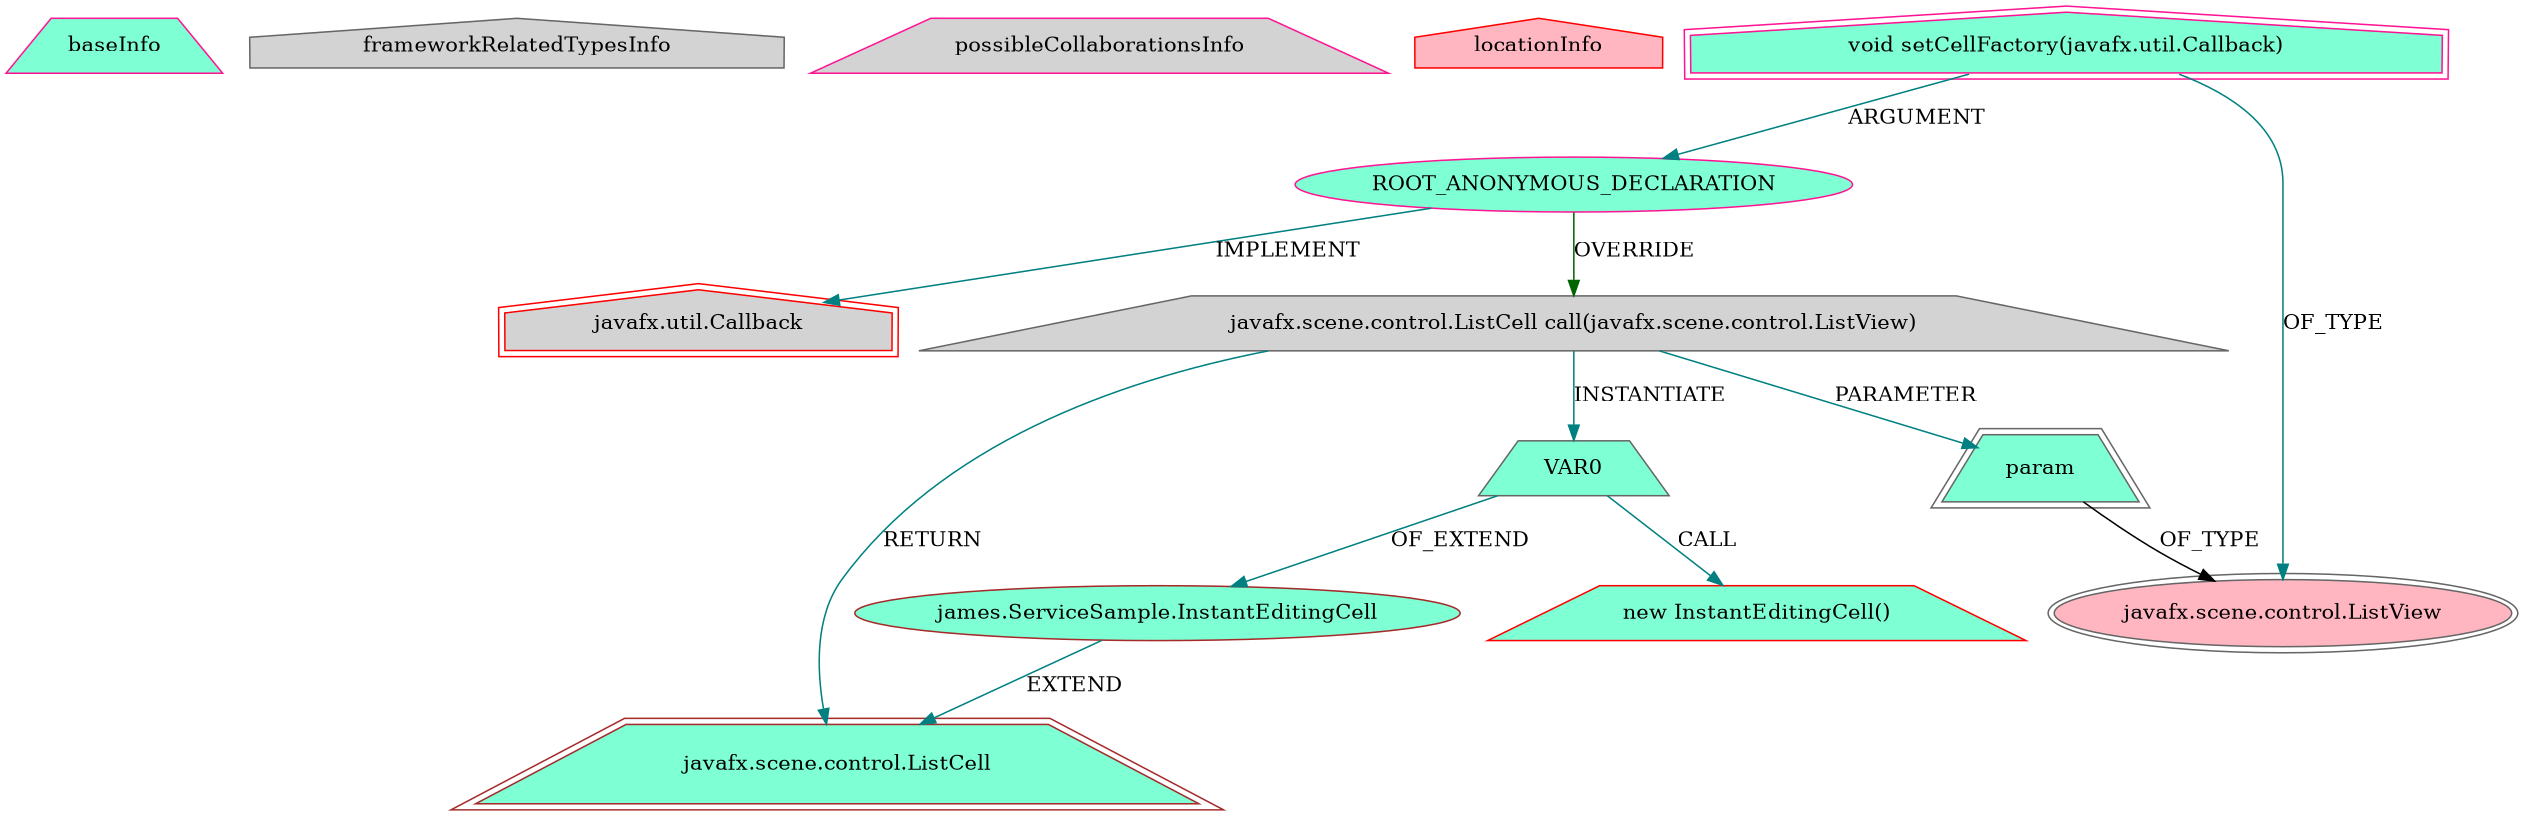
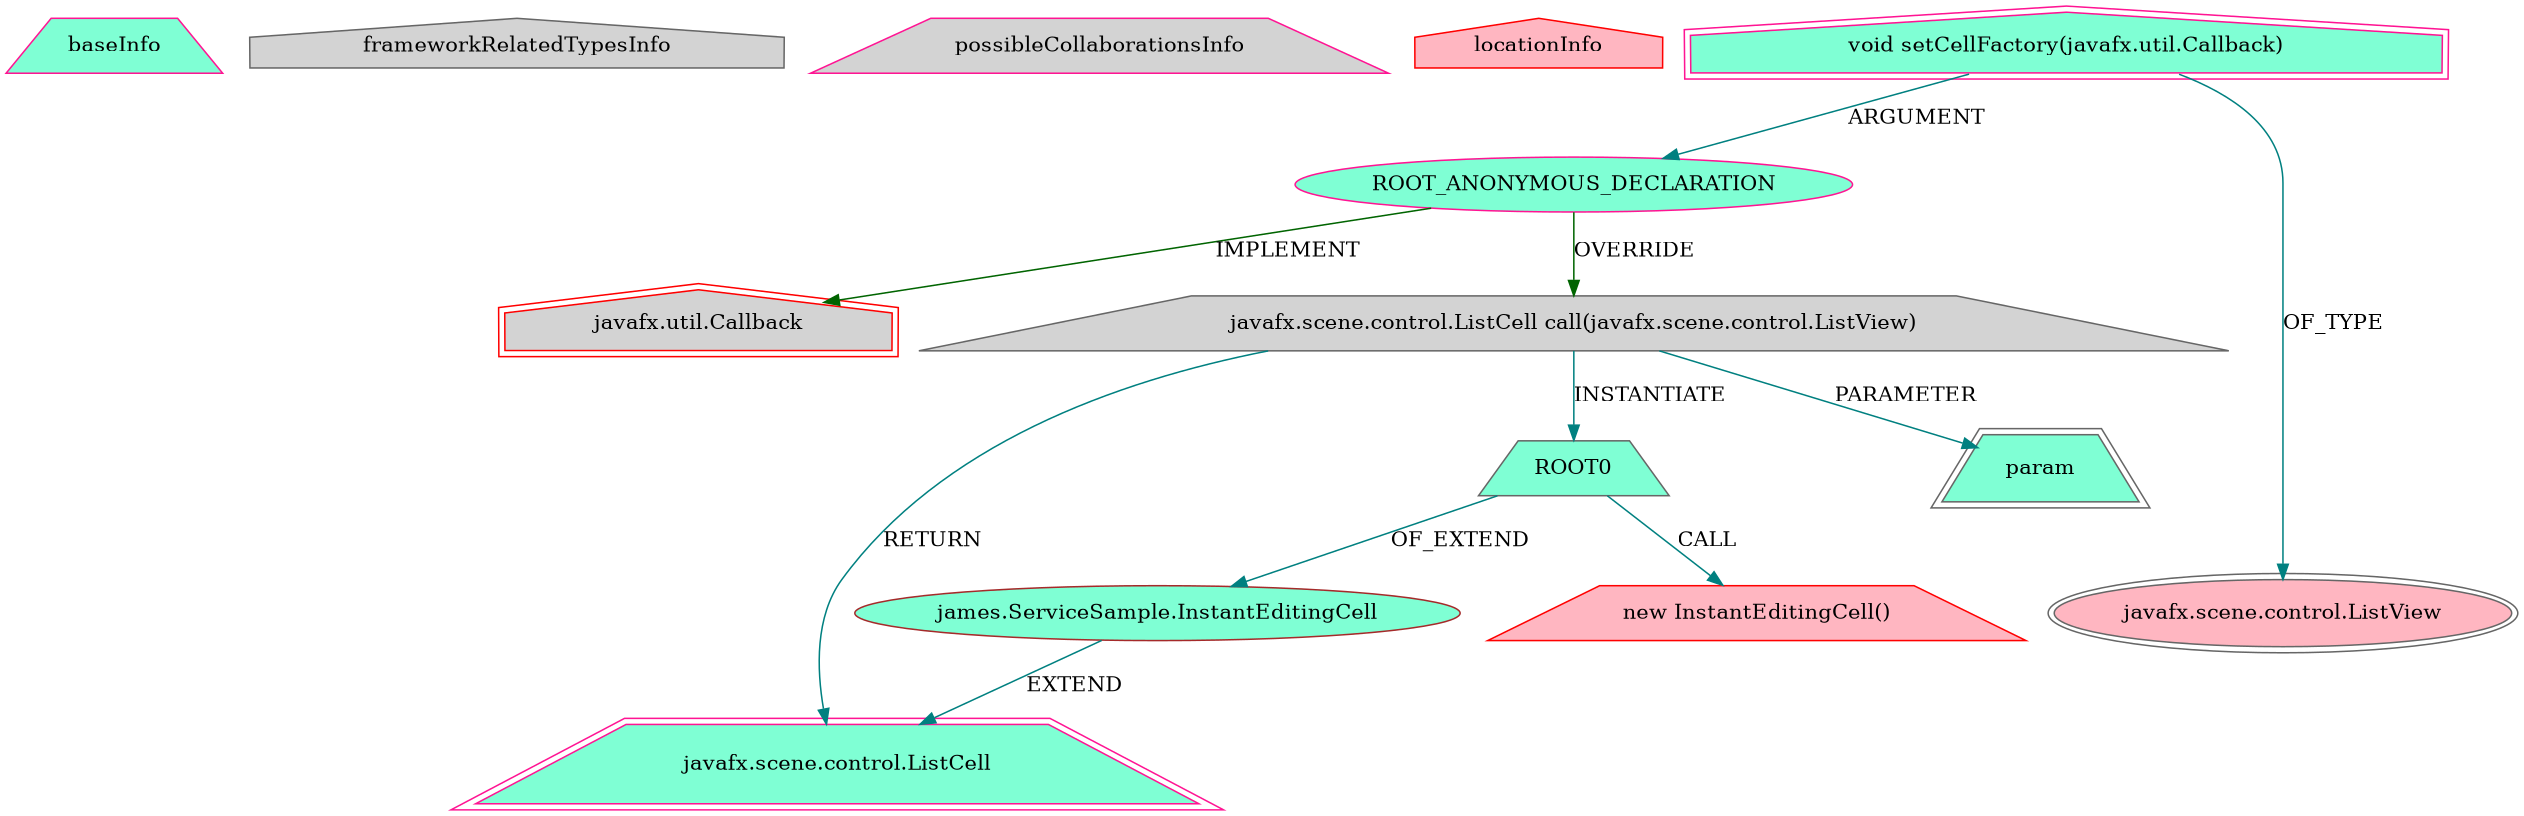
(1135, 254) -> (1135, 254)
(1574, 468) -> (1574, 468)
(2141, 541) -> none
(1757, 613) -> (1757, 613)
(837, 764) -> (837, 764)
